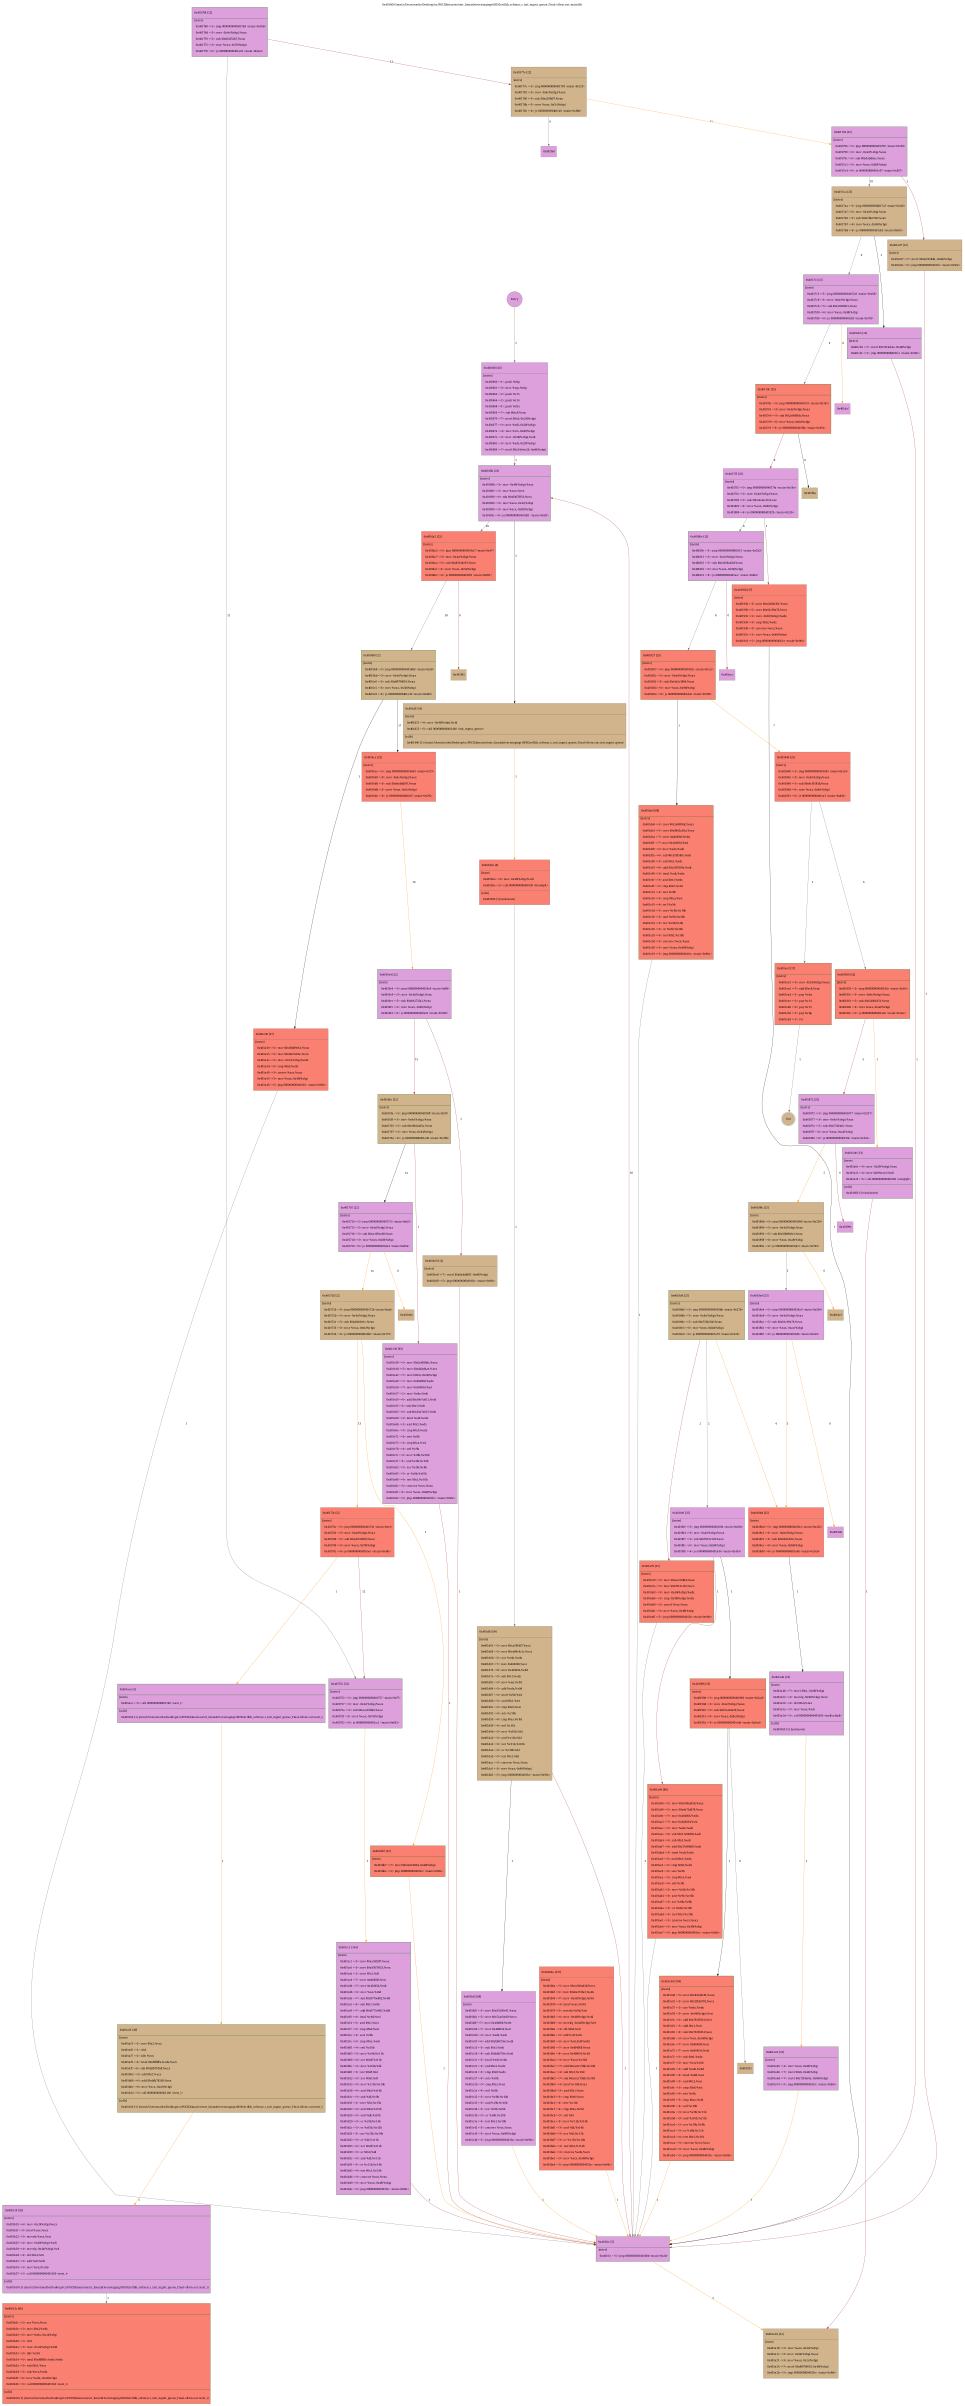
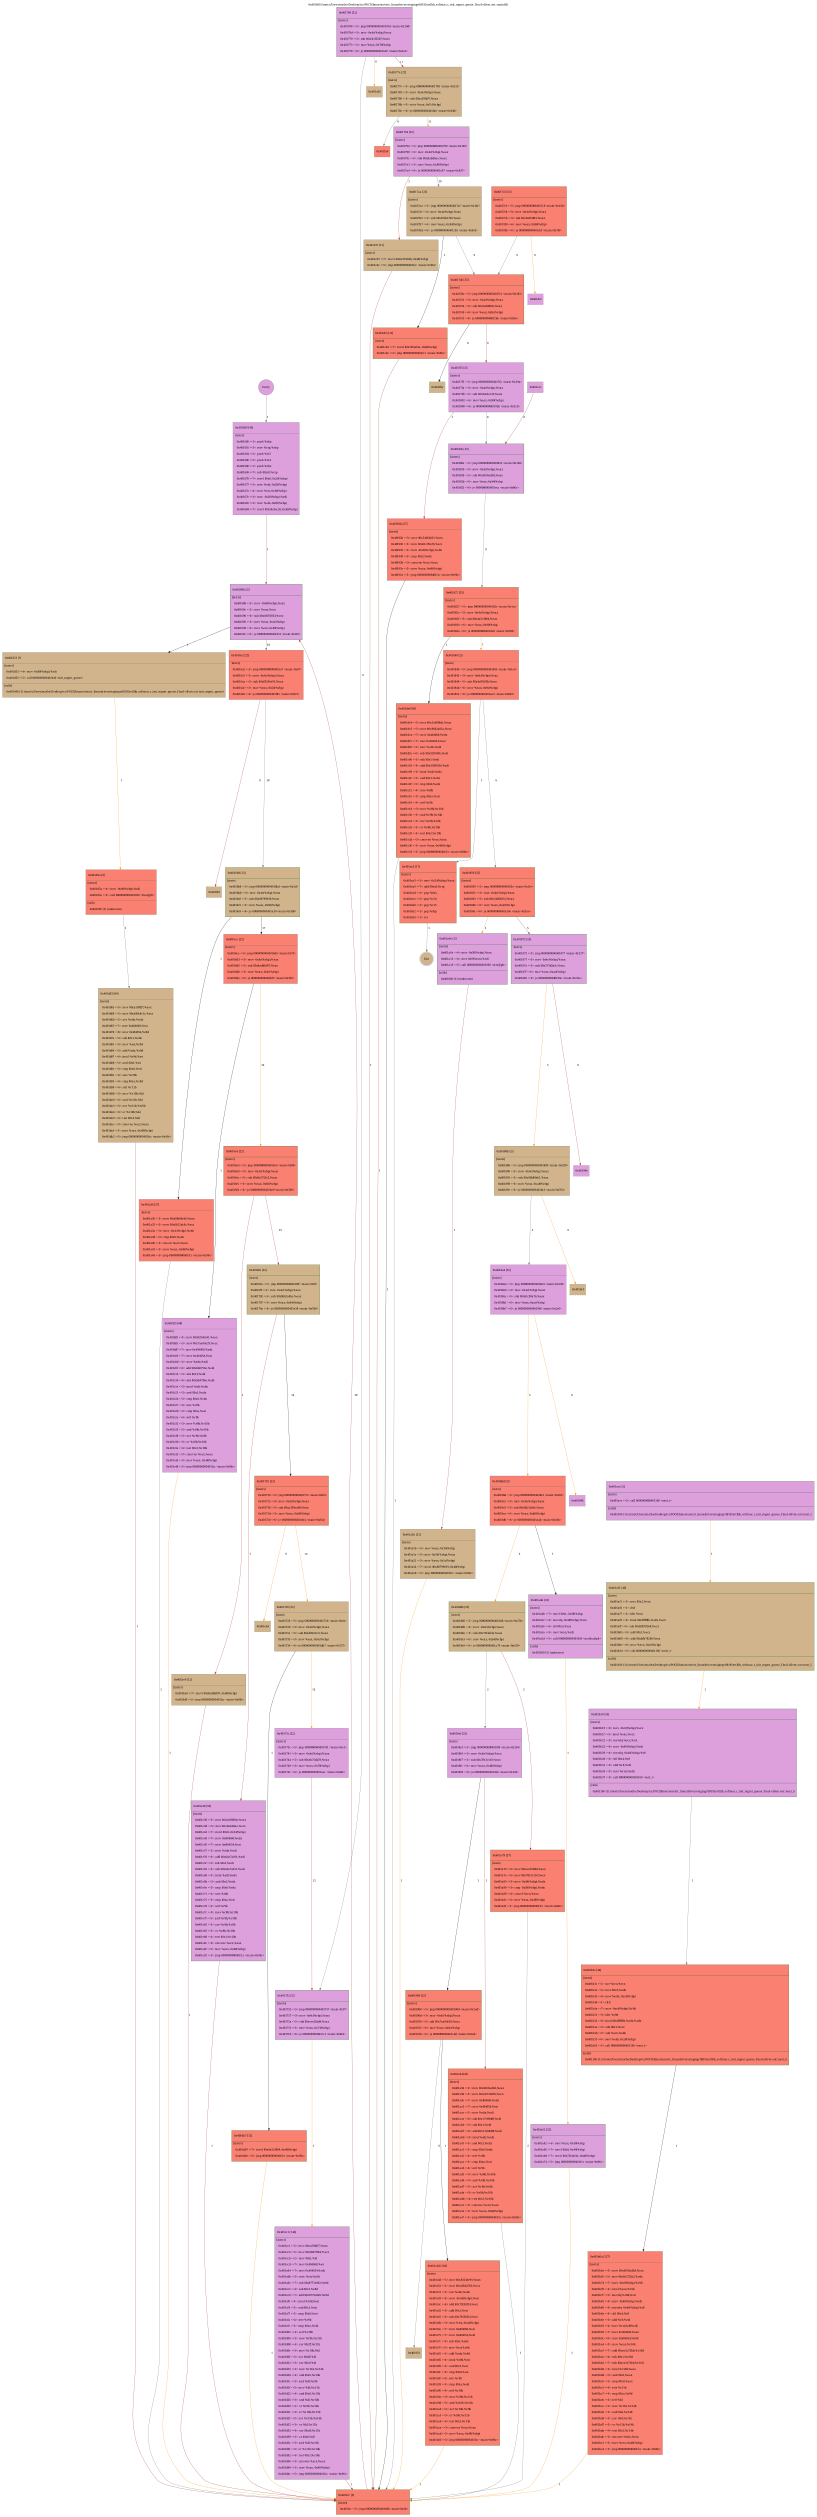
none -> (374, 92)
(549, 152) -> (382, 152)
(855, 254) -> (465, 254)
(841, 299) -> (529, 211)
(884, 343) -> (410, 343)
(727, 624) -> (522, 418)
(414, 994) -> (261, 1171)
(376, 1227) -> (292, 1501)
(746, 1423) -> (508, 1563)
(357, 1532) -> (312, 1753)
(432, 1582) -> (268, 1887)
(288, 1620) -> none
(507, 1885) -> (219, 1148)
none -> (660, 2157)
(633, 2249) -> (373, 2502)
(707, 2295) -> (400, 2032)
